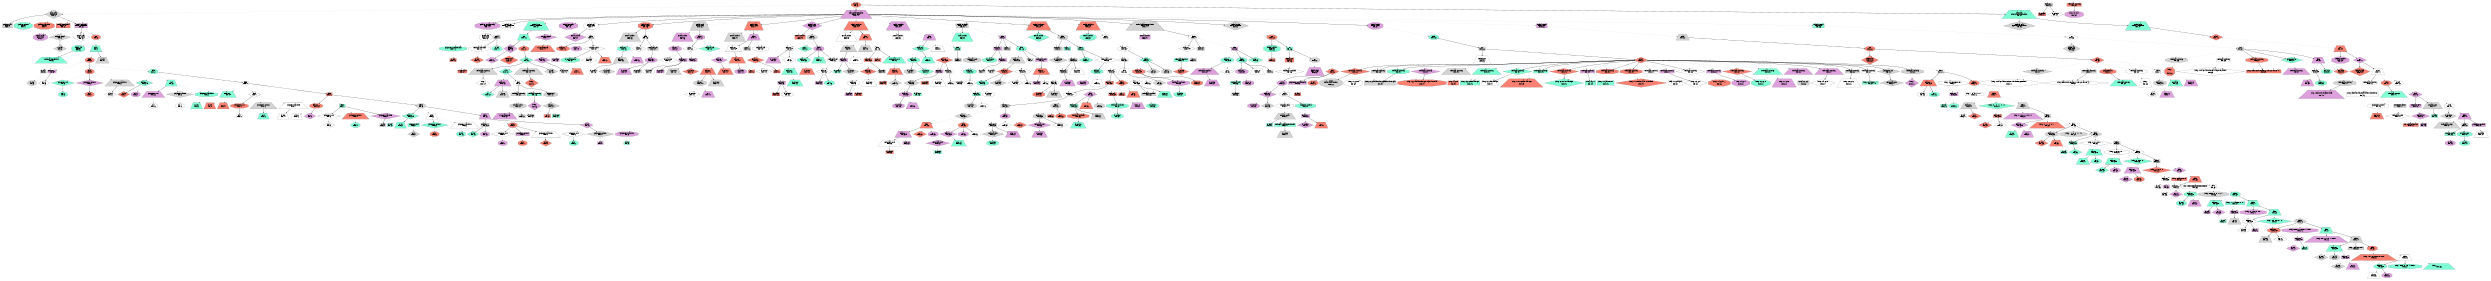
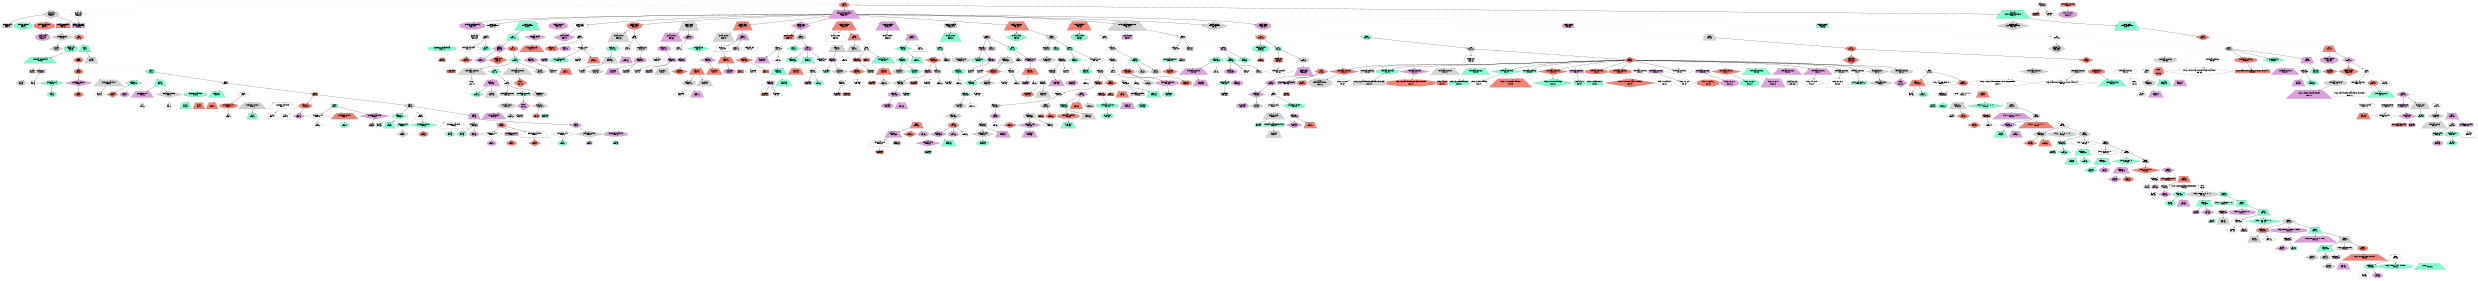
(81, 30) -> (79, 21)
